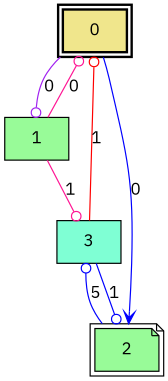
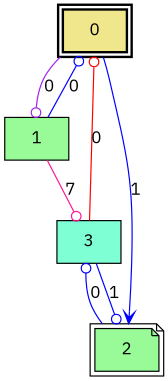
(62, 91) -> (62, 91)
(97, 139) -> (97, 139)
(71, 190) -> (71, 190)
(136, 190) -> (136, 190)
(95, 294) -> (95, 294)
